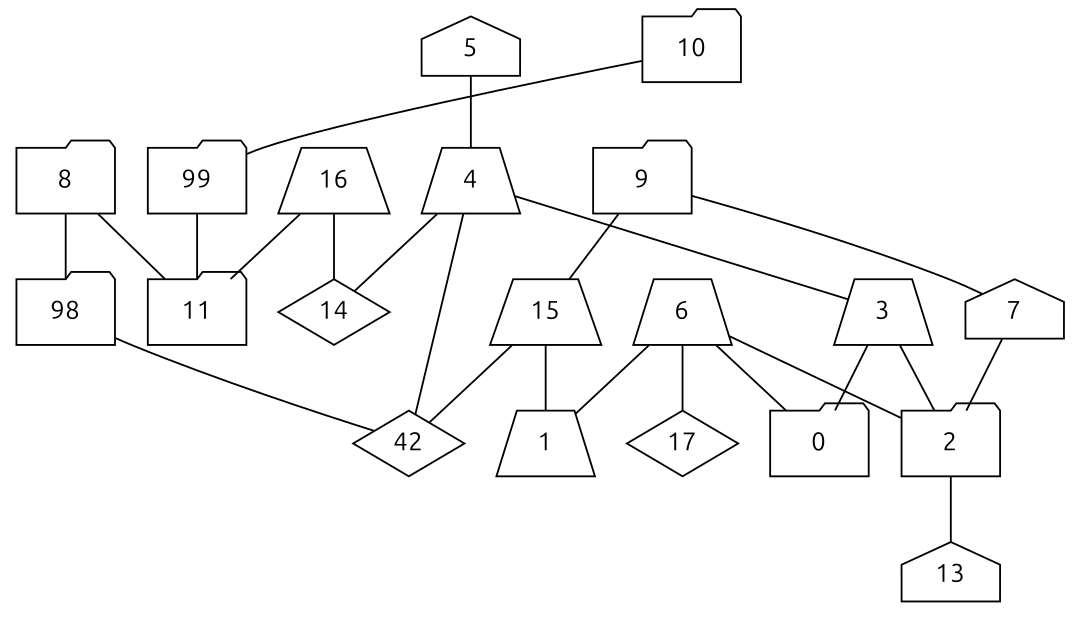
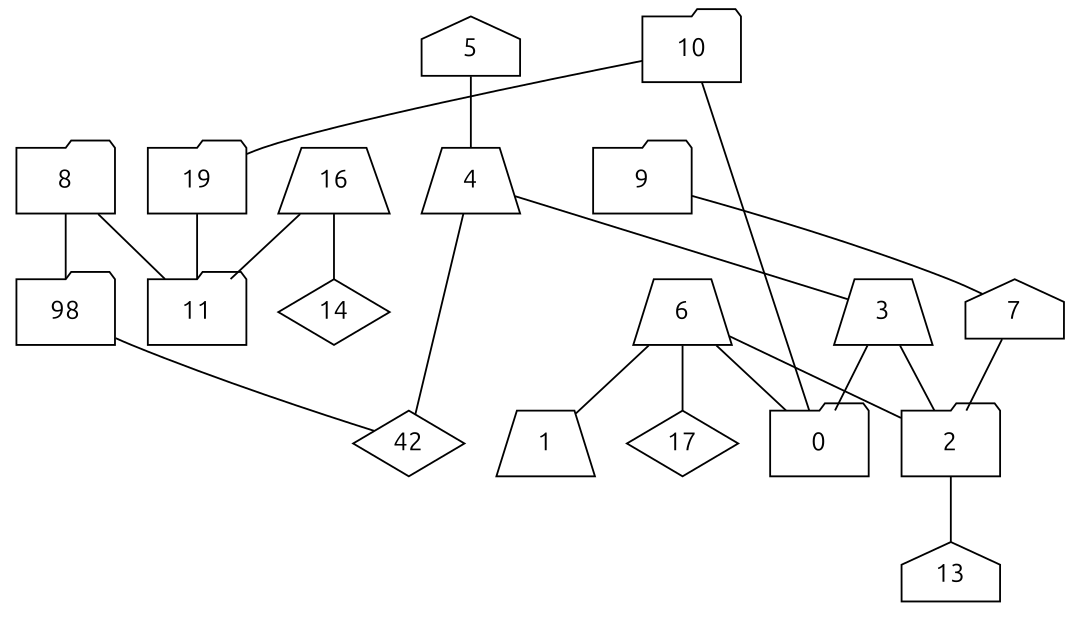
(197, 181) -> (197, 181)
none -> (756, 246)
(396, 253) -> none
(546, 312) -> none
